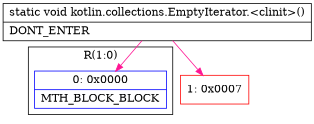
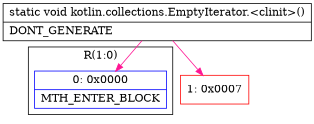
(49, 31) -> (61, 31)
(100, 99) -> (101, 99)
